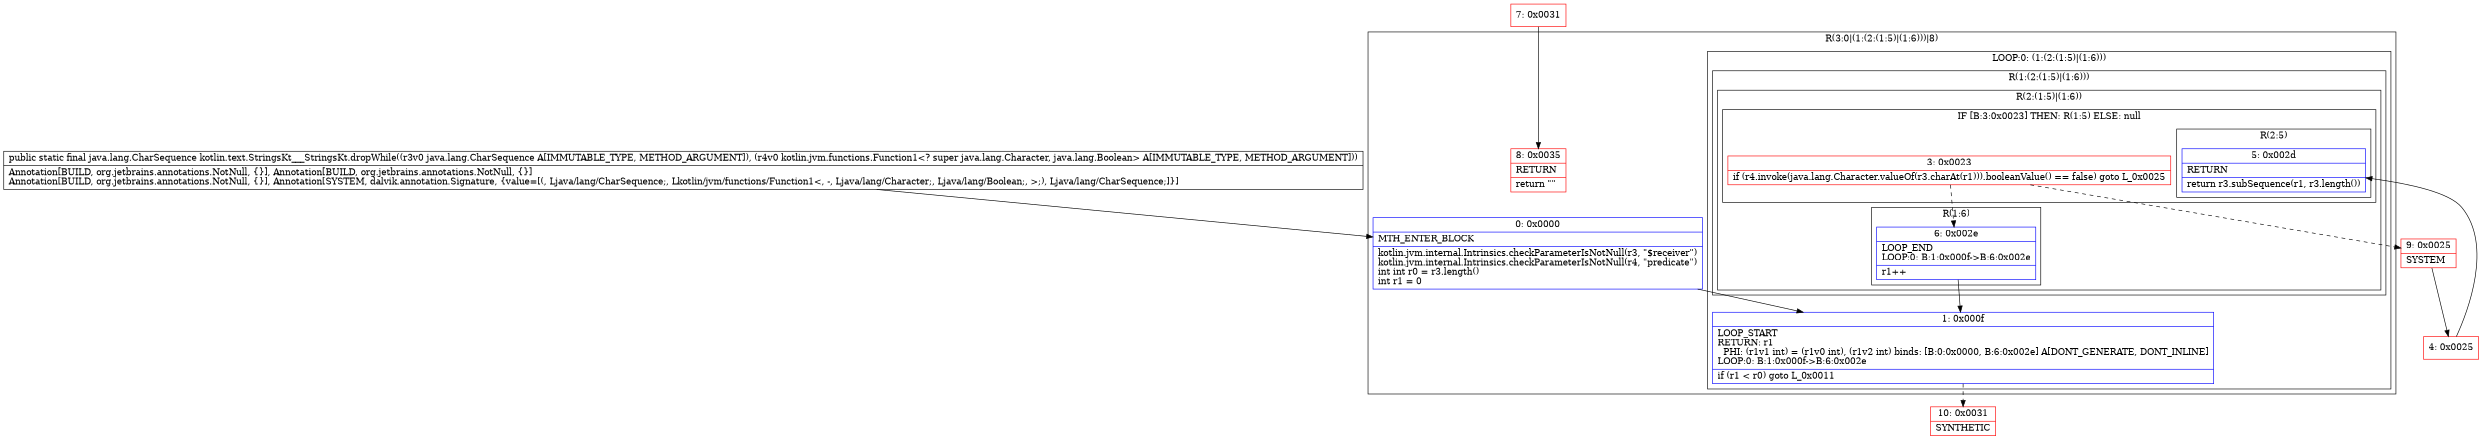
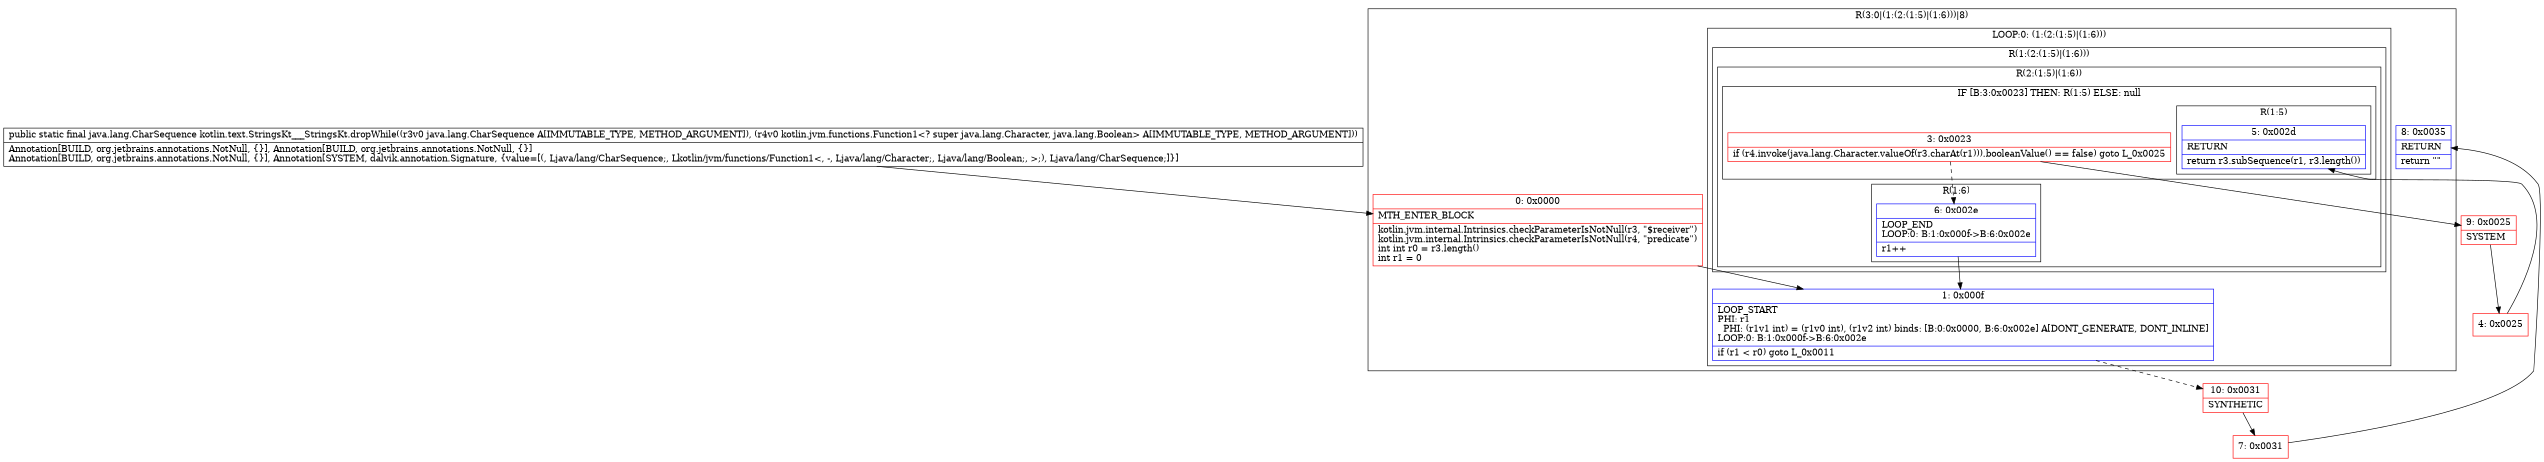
(2274, 136) -> (2274, 113)
(1538, 170) -> (2423, 147)
(2212, 216) -> (2248, 193)
(1538, 253) -> (1538, 230)
(1747, 343) -> (1735, 320)
none -> (2247, 421)
